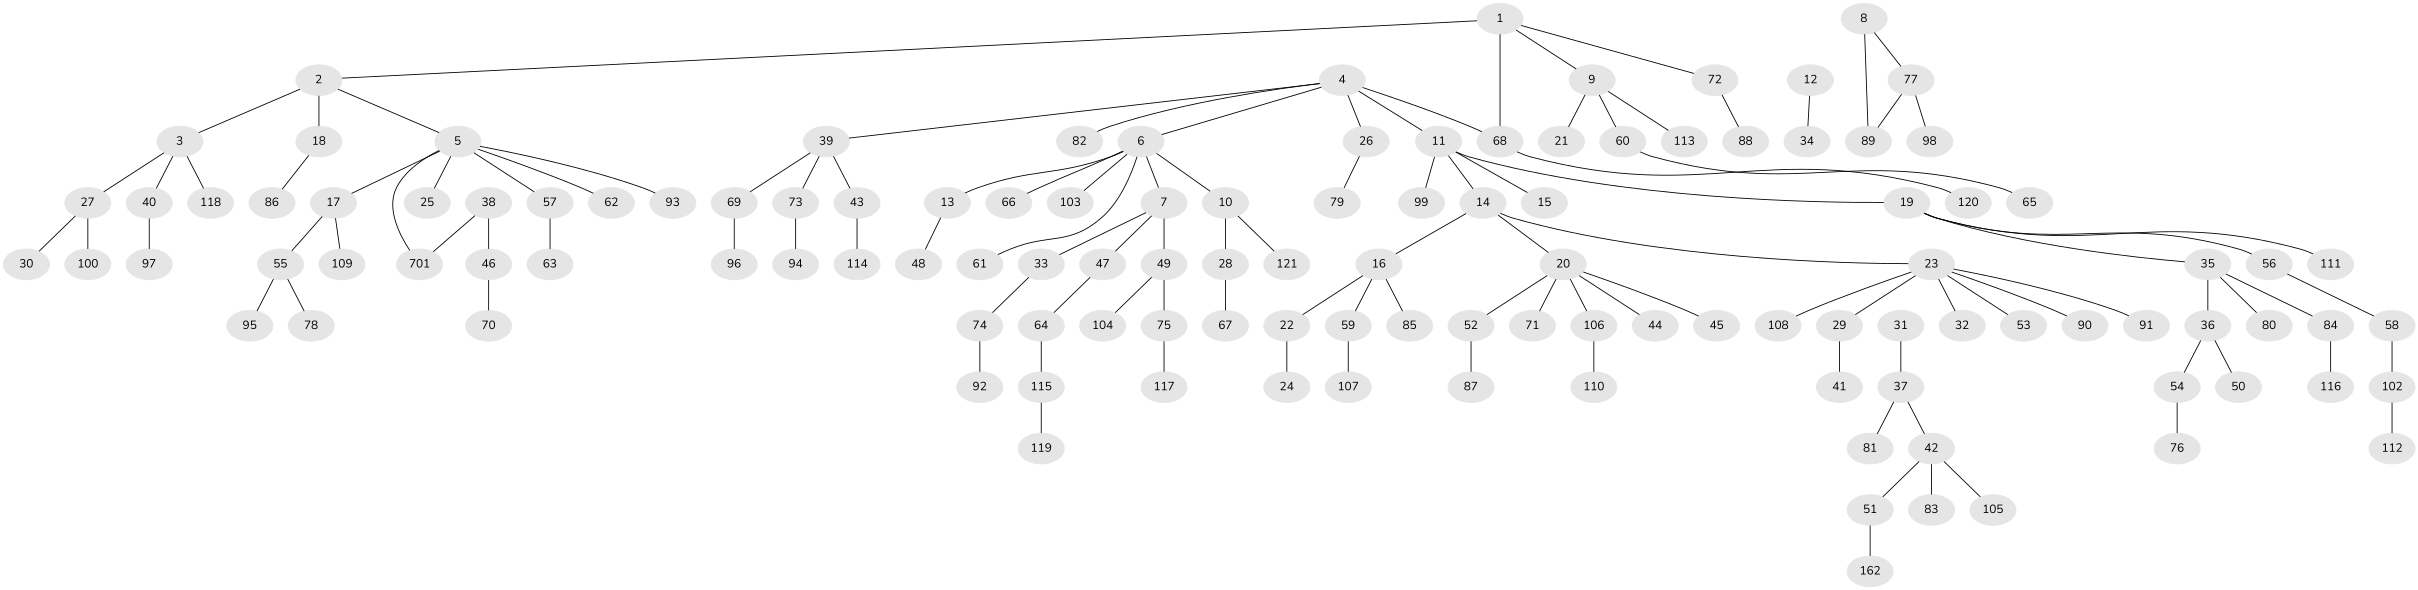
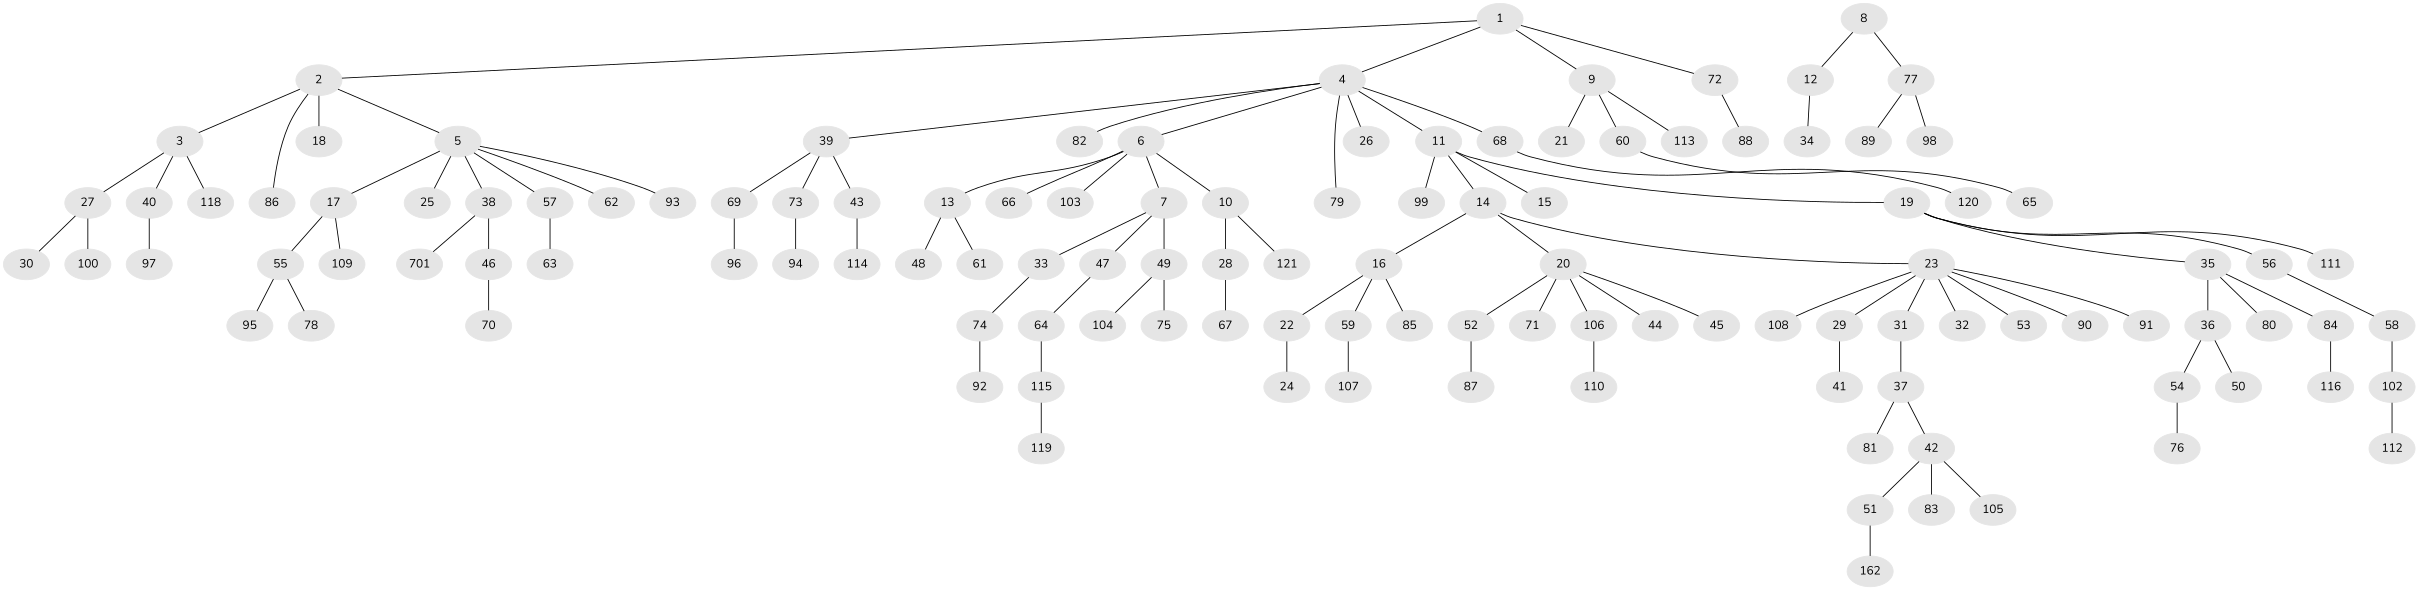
(1500, 80) -> (1421, 49)
(1866, 80) -> (1837, 49)
(295, 172) -> (284, 138)
(1352, 172) -> (1335, 141)
(395, 192) -> (473, 172)
(1085, 229) -> (964, 234)
none -> (1916, 295)
(1164, 387) -> none
